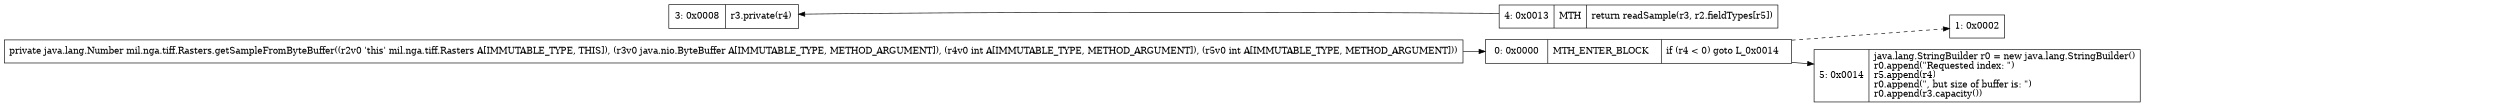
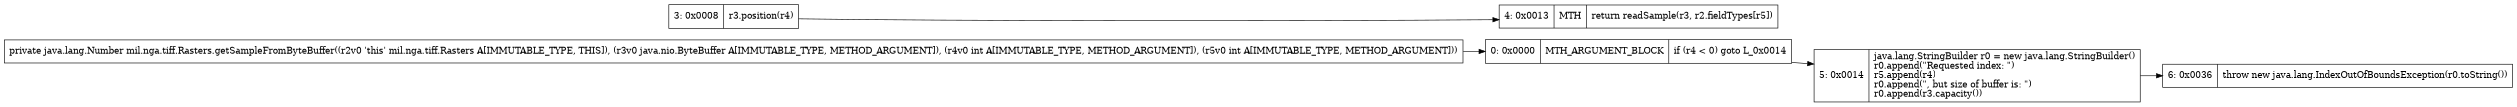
(1152, 12) -> (1146, 21)
(761, 16) -> (761, 16)
(1977, 27) -> none
(1601, 51) -> (1605, 51)
none -> (2338, 76)
